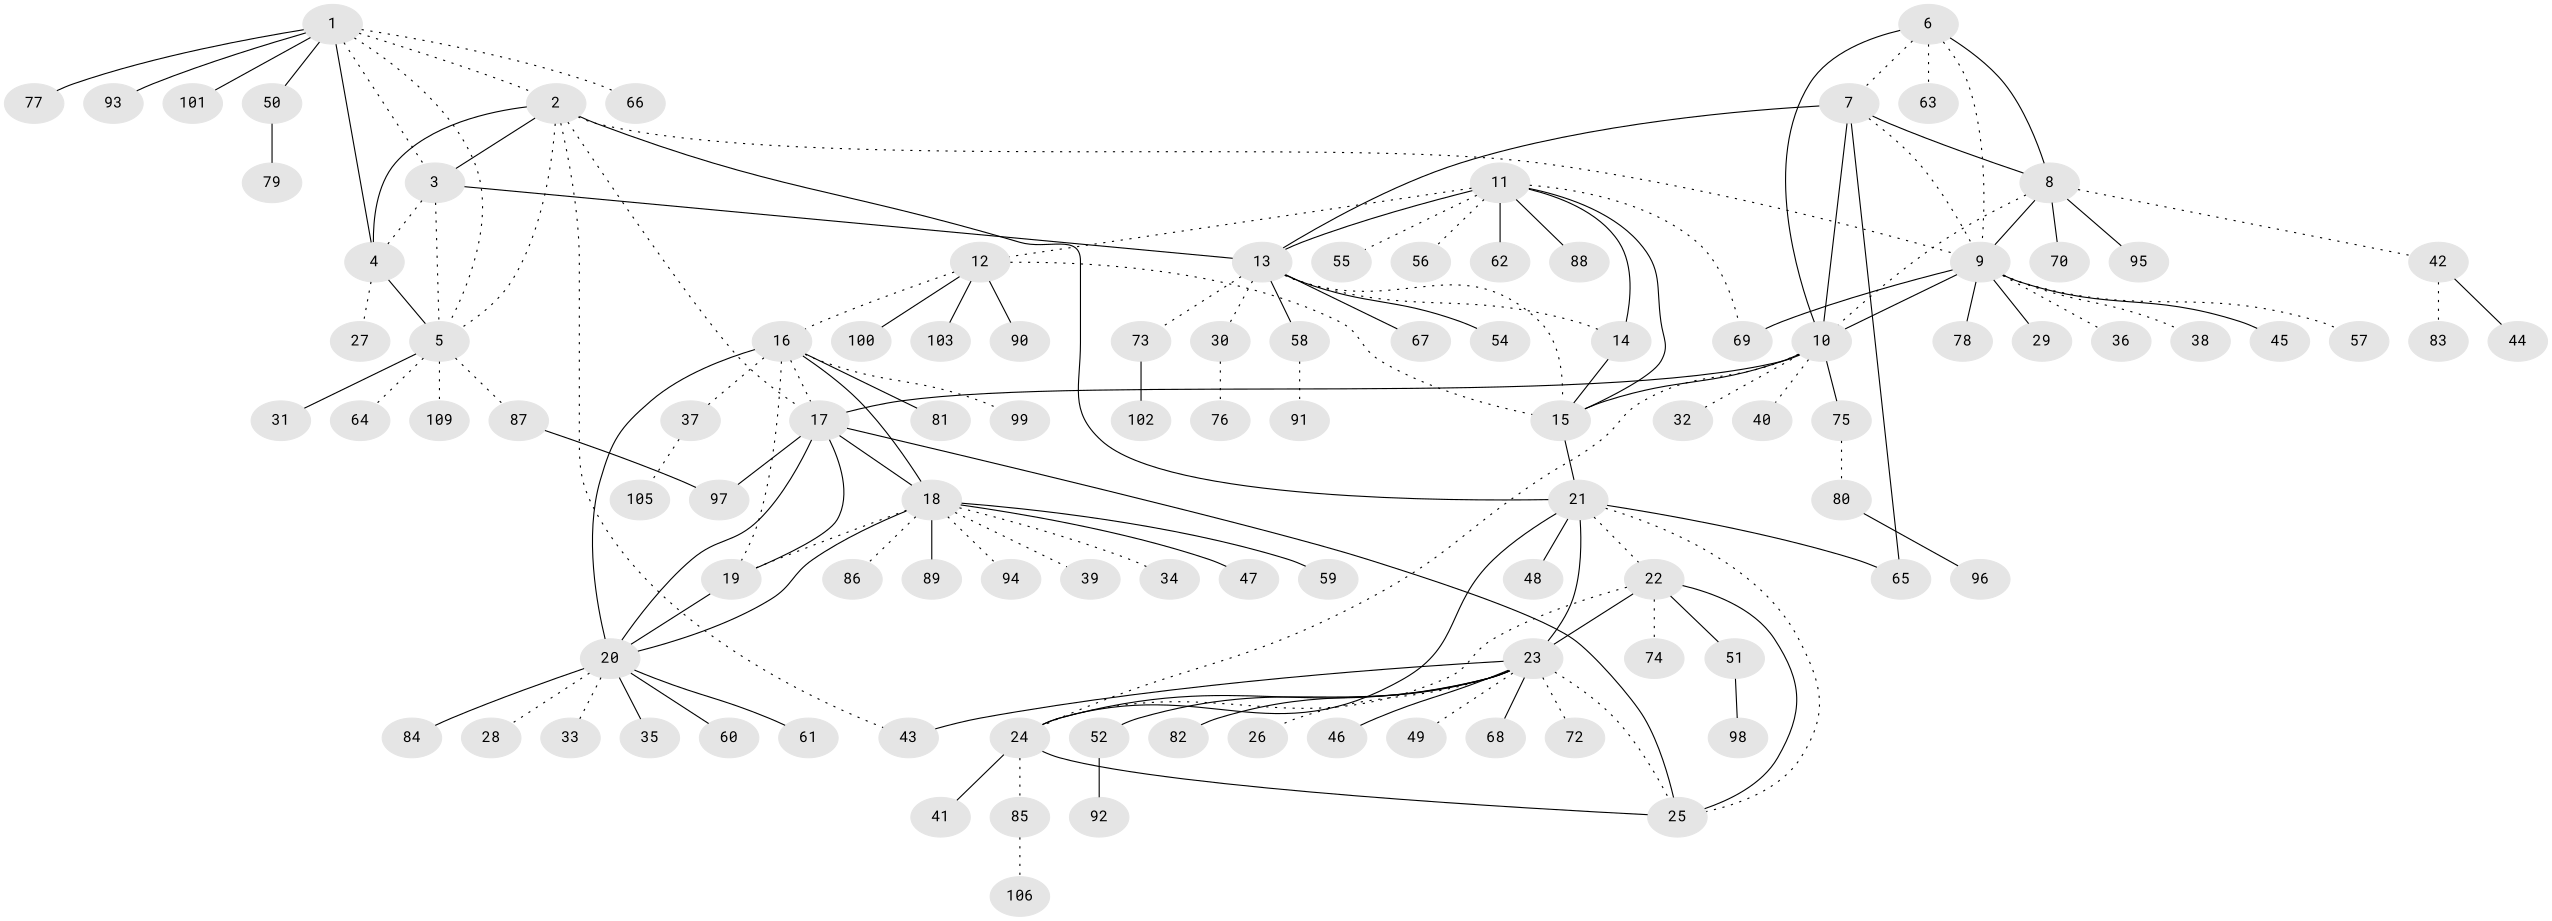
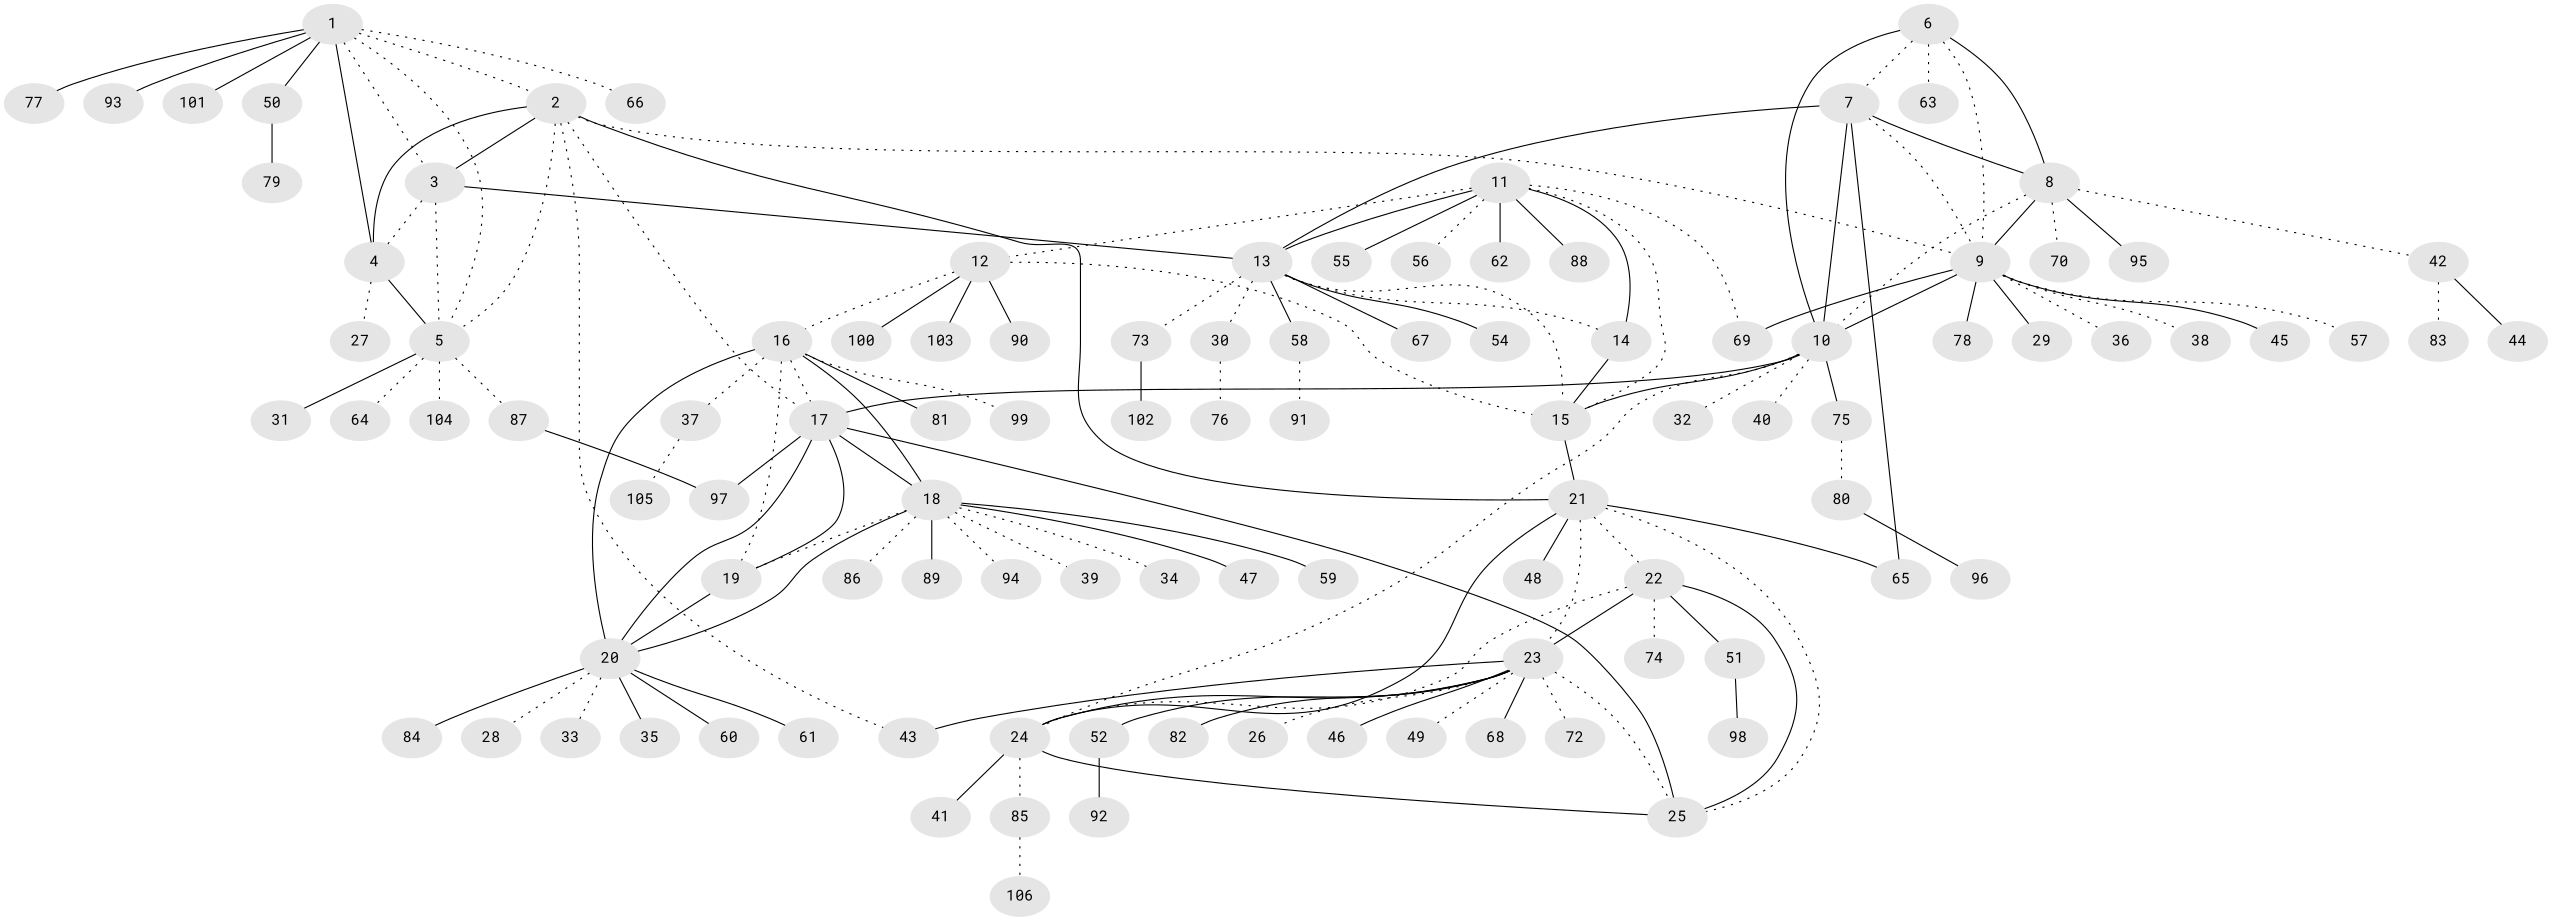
(1421, 222) -> (1421, 222)
(2055, 222) -> (2055, 222)
(1658, 283) -> (1658, 283)
(439, 421) -> (439, 421)
(1577, 584) -> (1577, 584)
